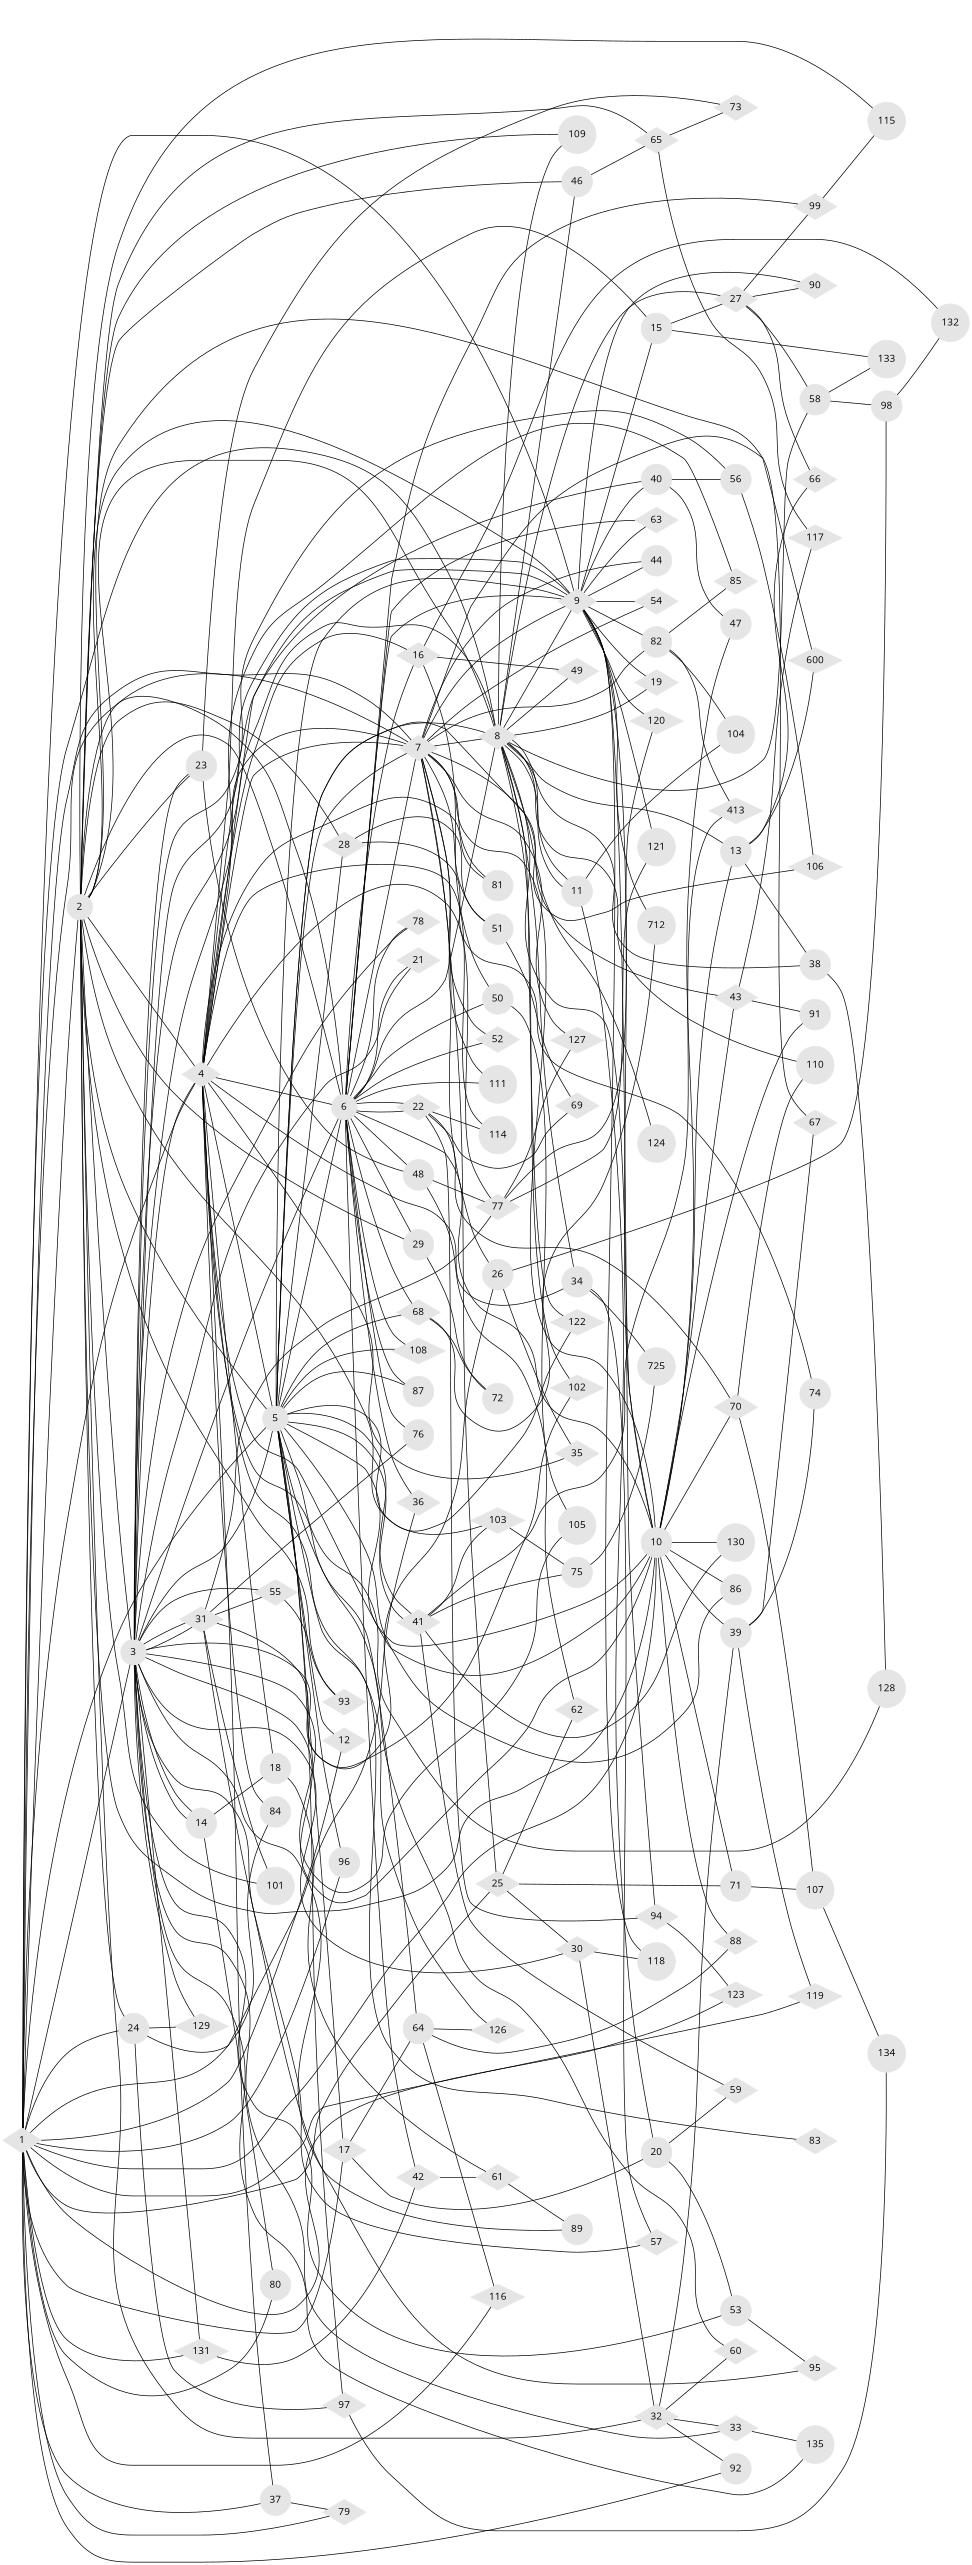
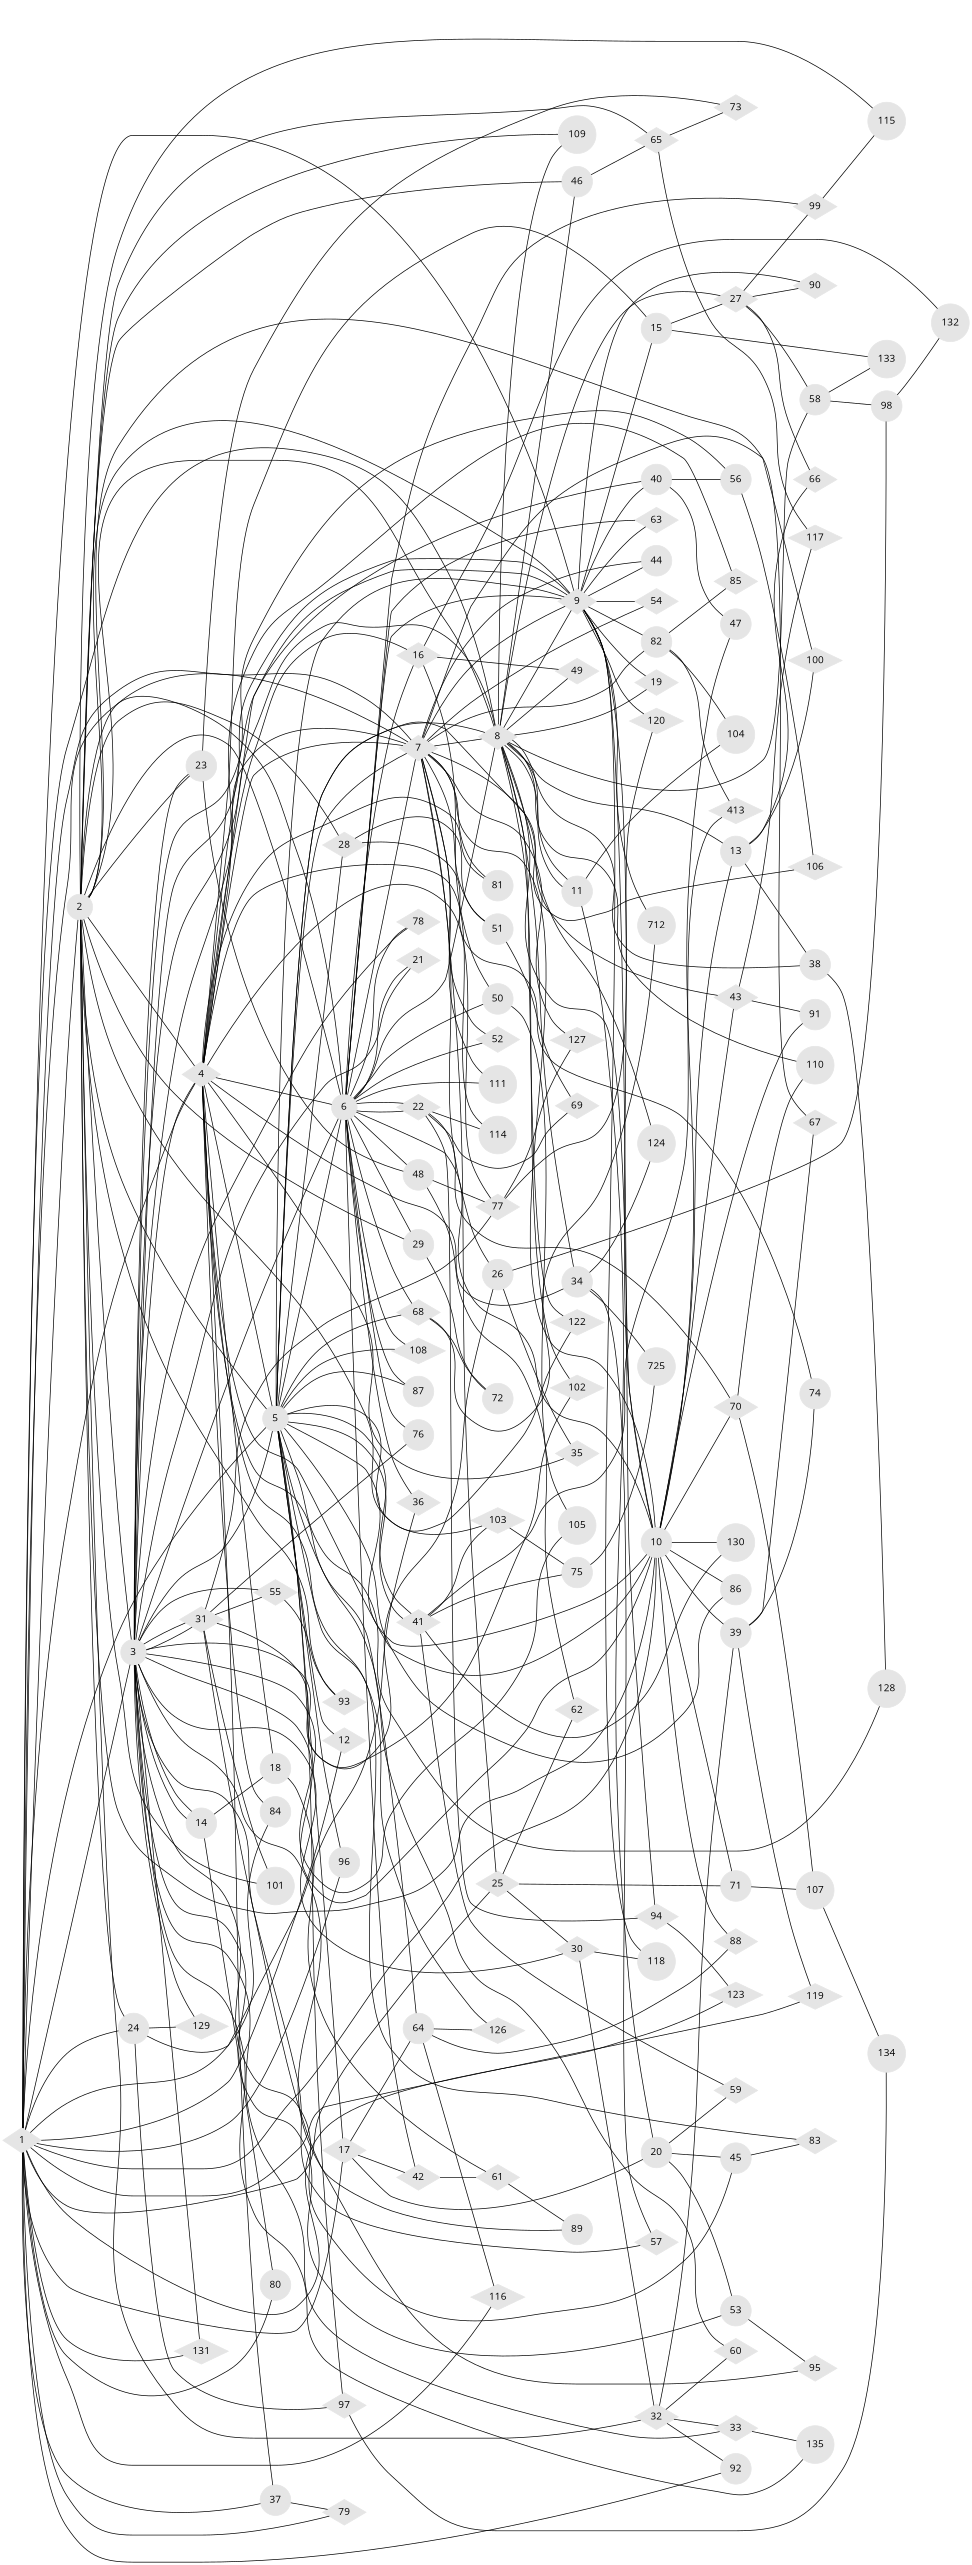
(815, 660) -> (815, 660)
(656, 847) -> none
none -> (631, 1209)
none -> (736, 2158)
(346, 2316) -> (381, 2164)
